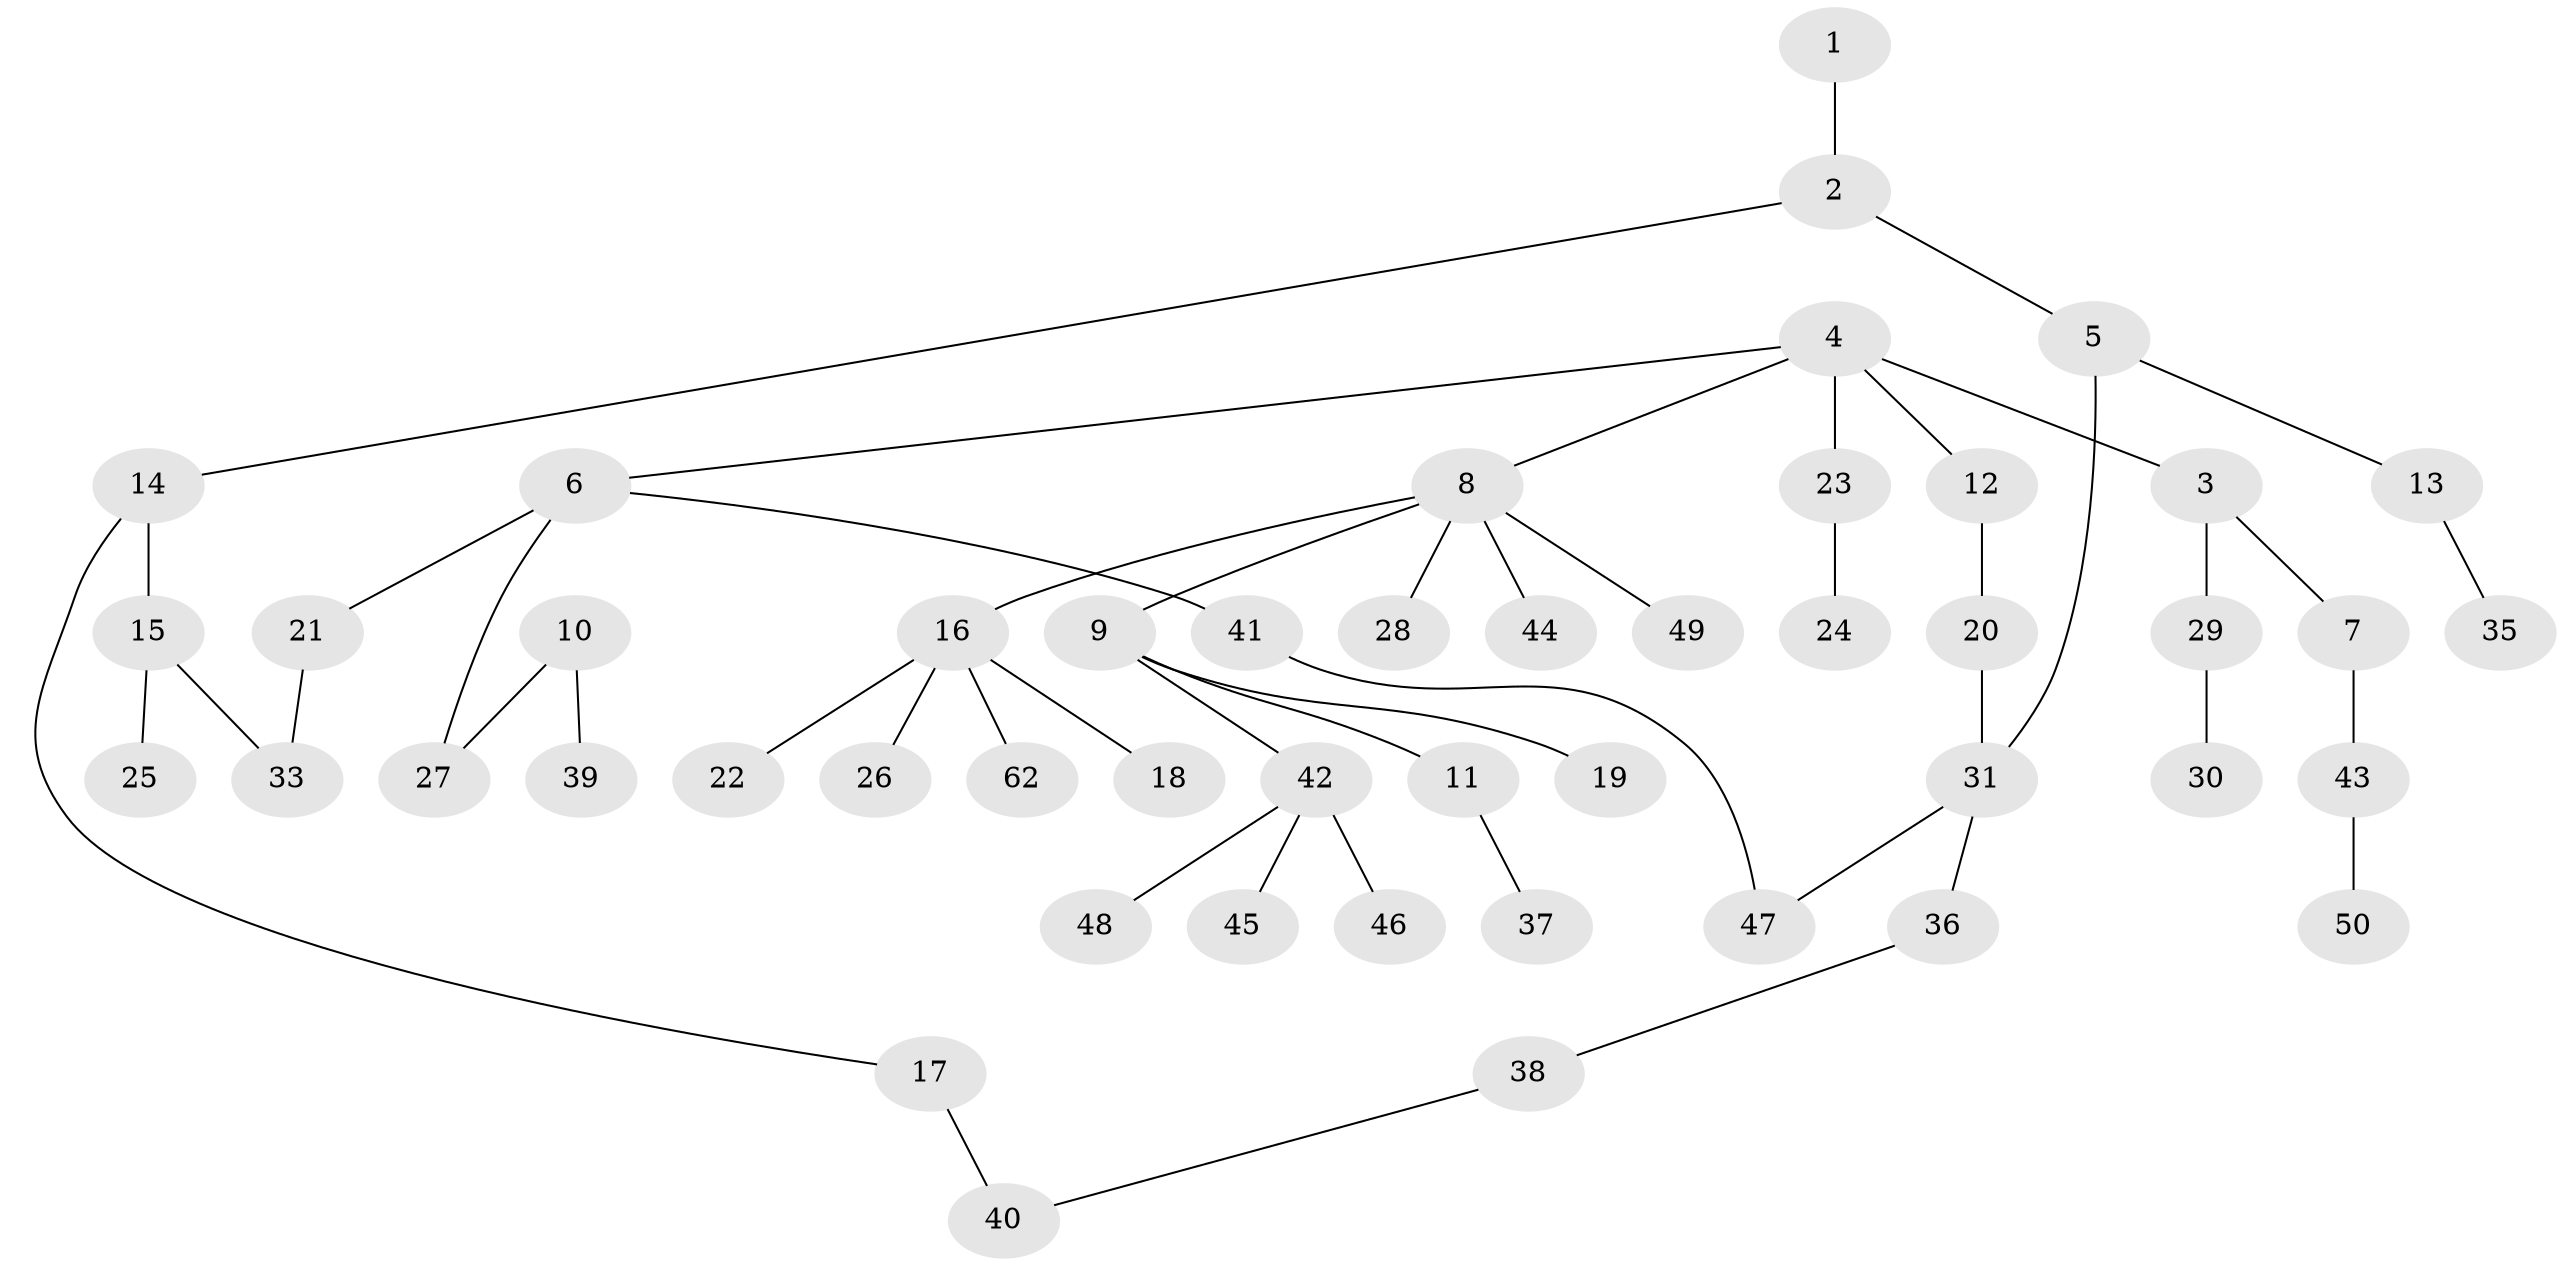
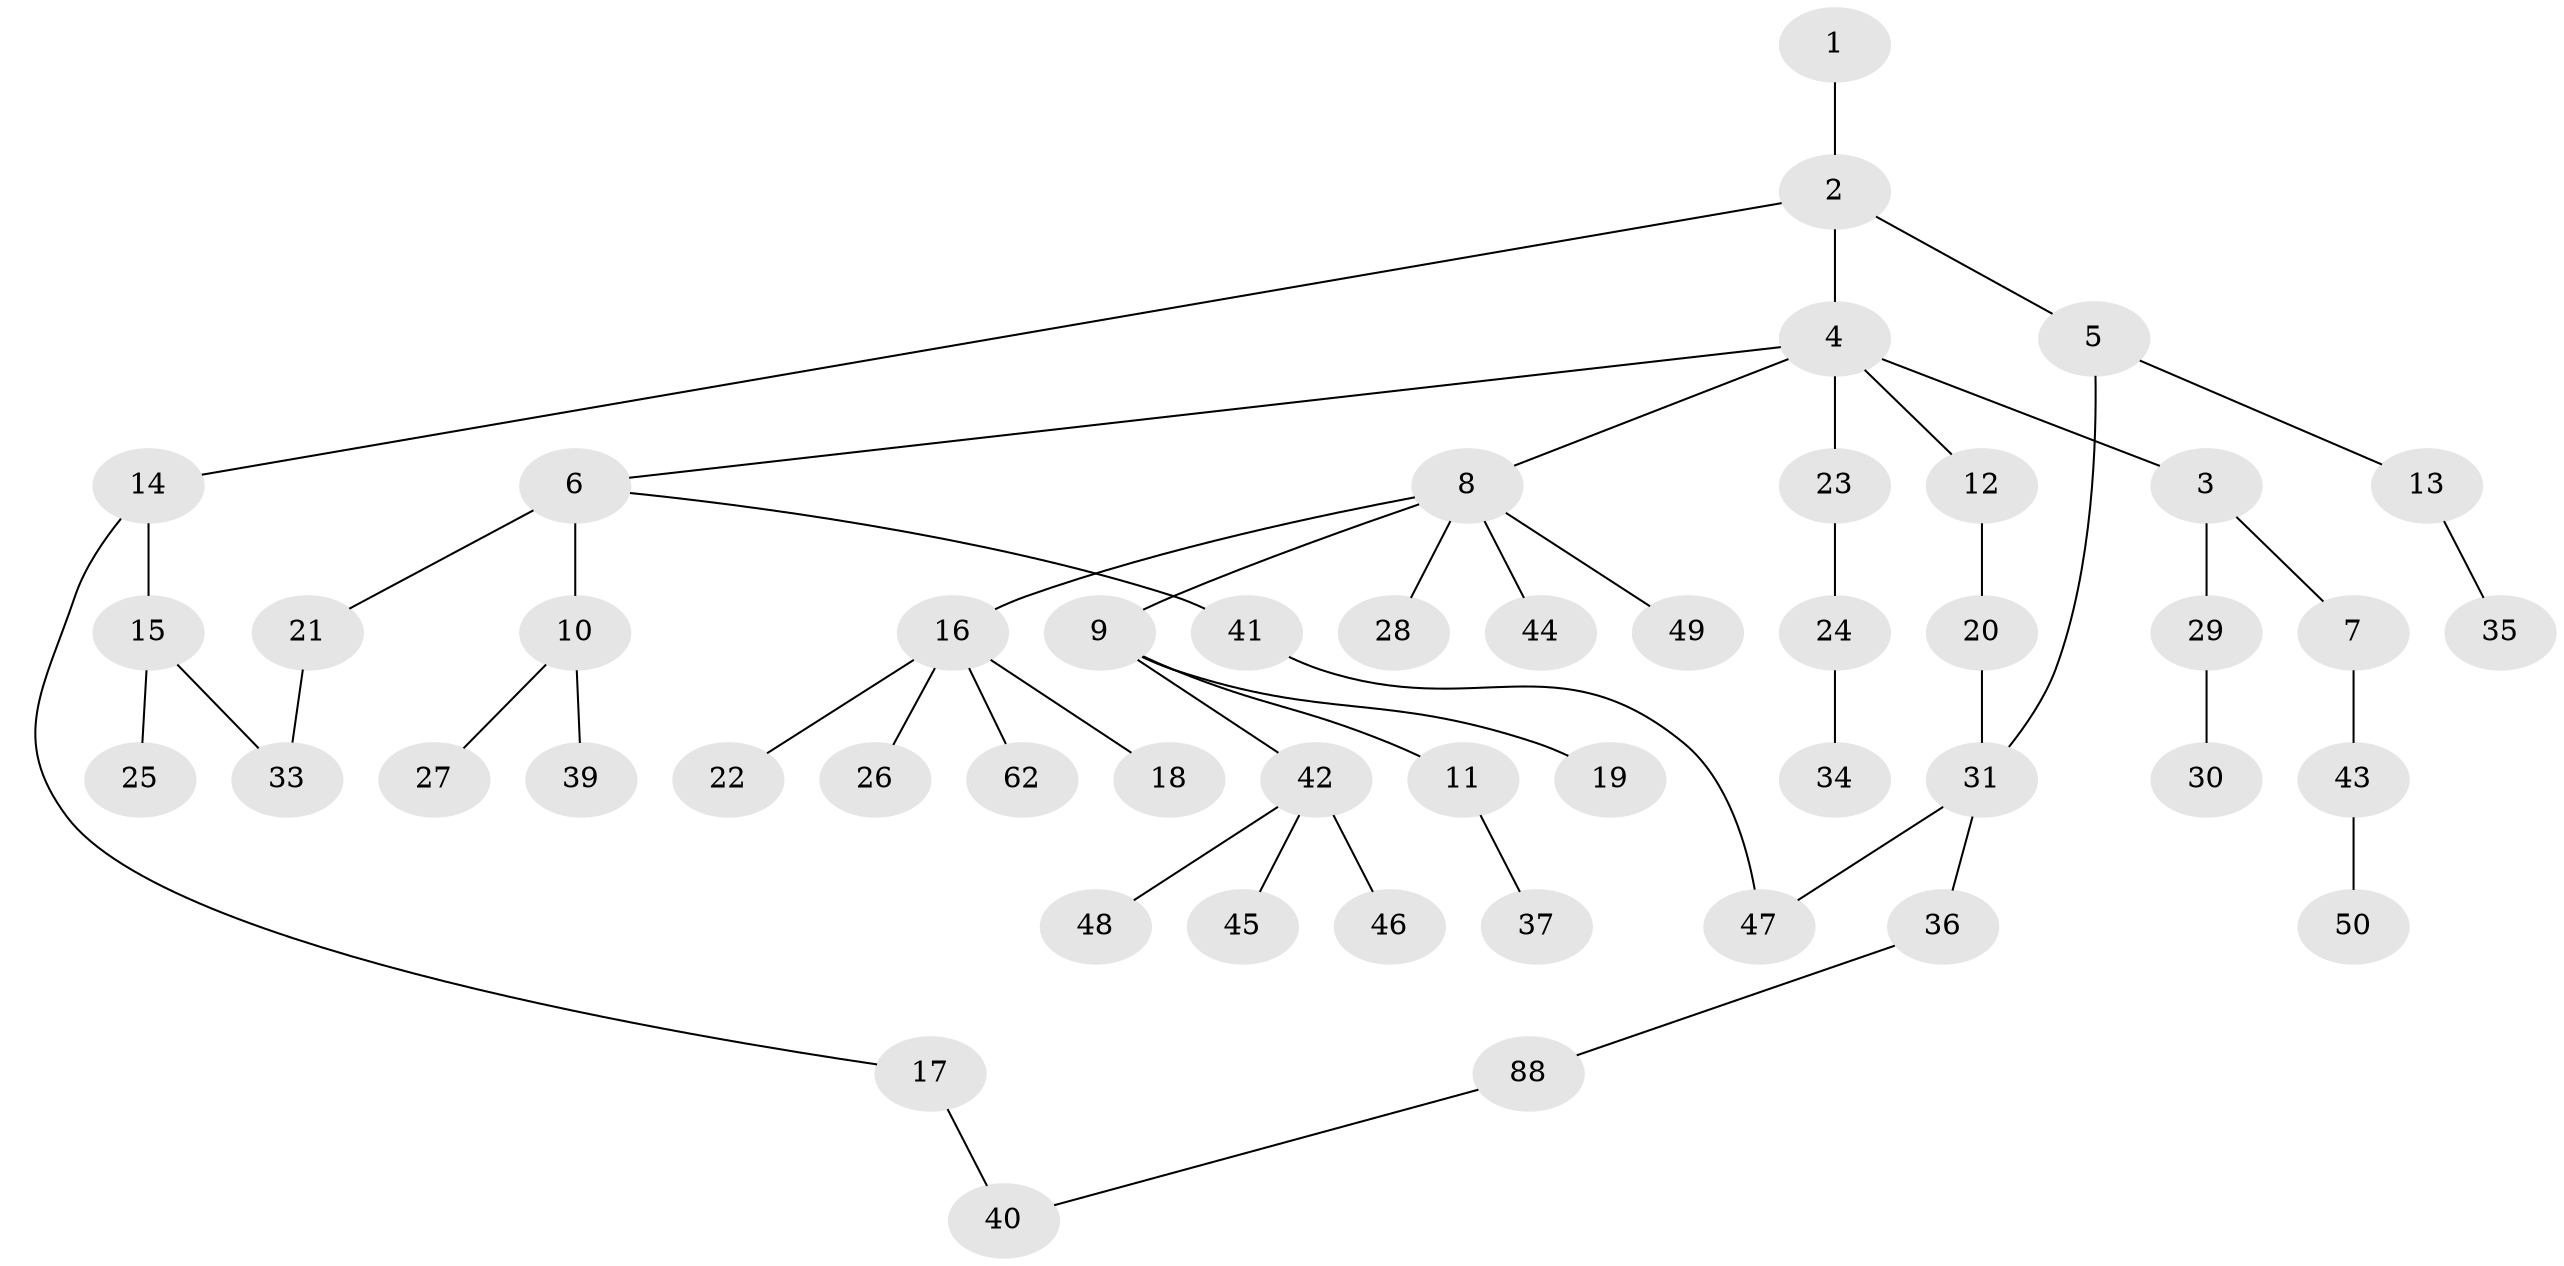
none -> (1835, 266)
(487, 627) -> (575, 560)
none -> (1835, 780)
(1529, 1074) -> (1529, 1074)
